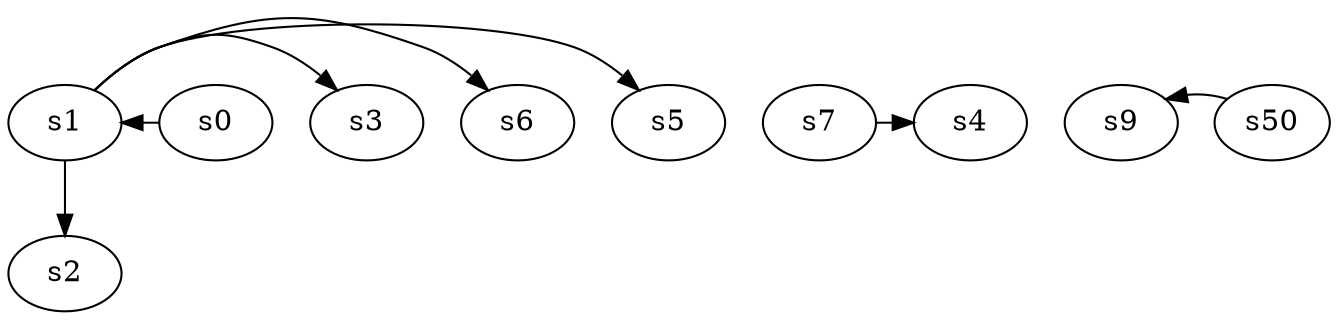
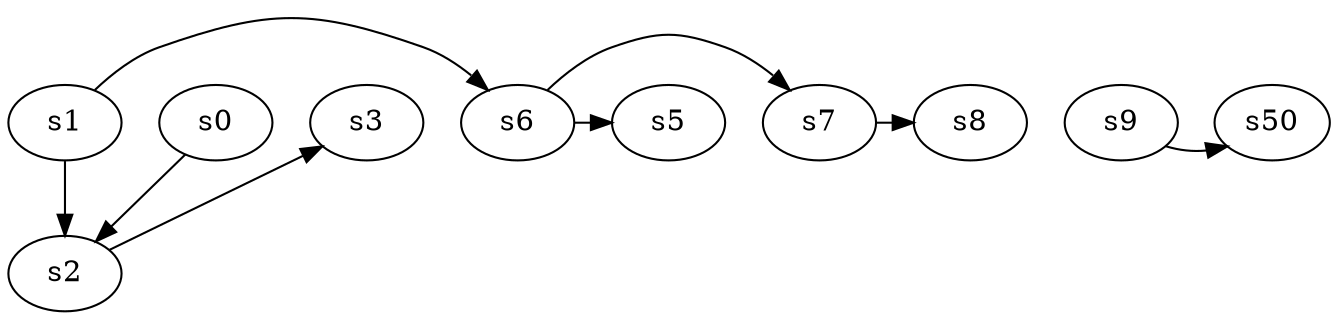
(397, 25) -> (582, 123)
none -> (658, 35)
(260, 43) -> (206, 203)
(1207, 95) -> (1186, 150)
(151, 123) -> (148, 191)
(970, 123) -> (970, 123)
